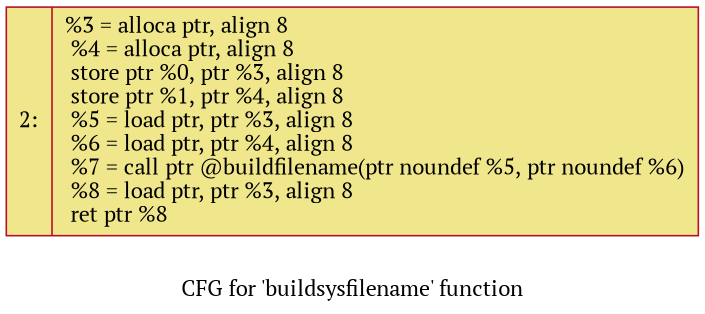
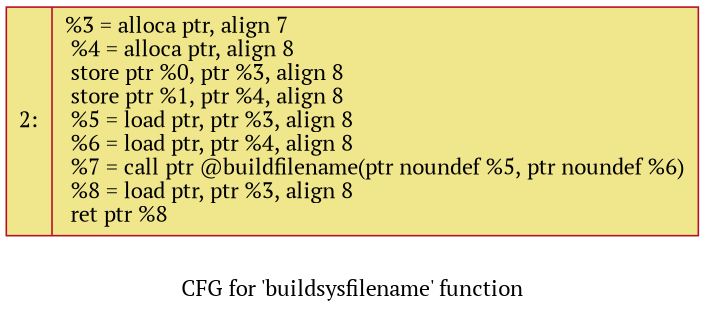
(177, 26) -> (177, 26)
